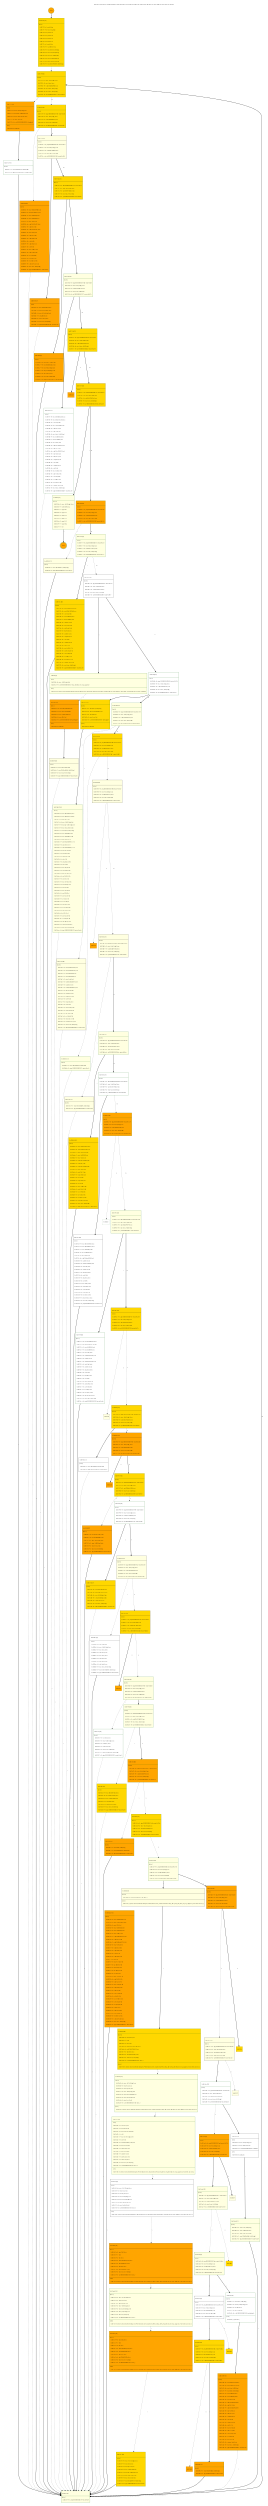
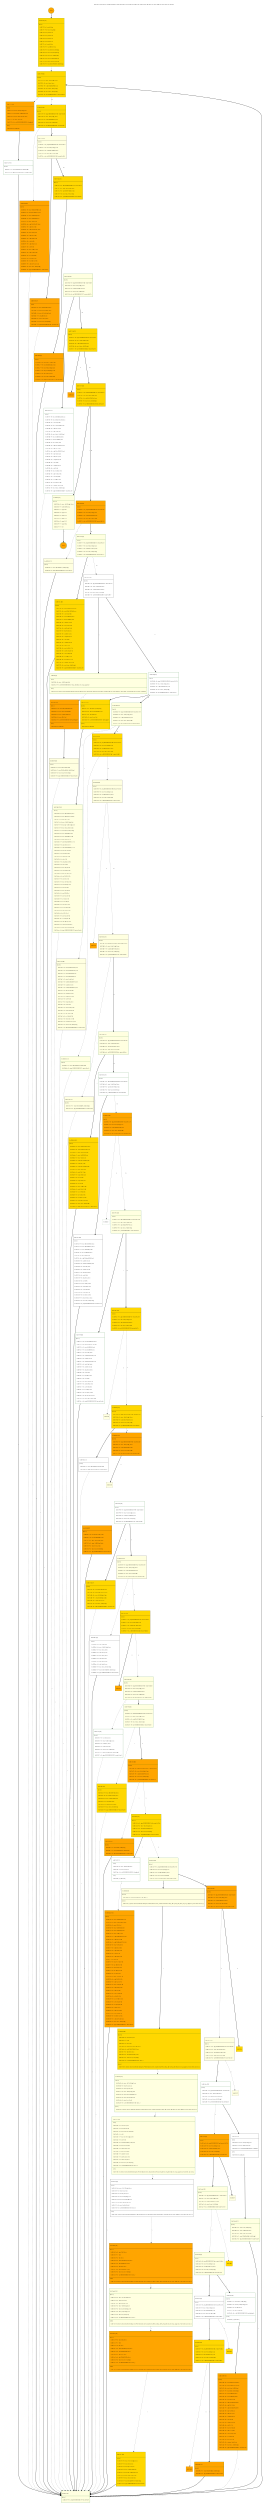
(73, 236) -> none
(109, 1485) -> (109, 1485)
(129, 1485) -> none
none -> (126, 1869)
